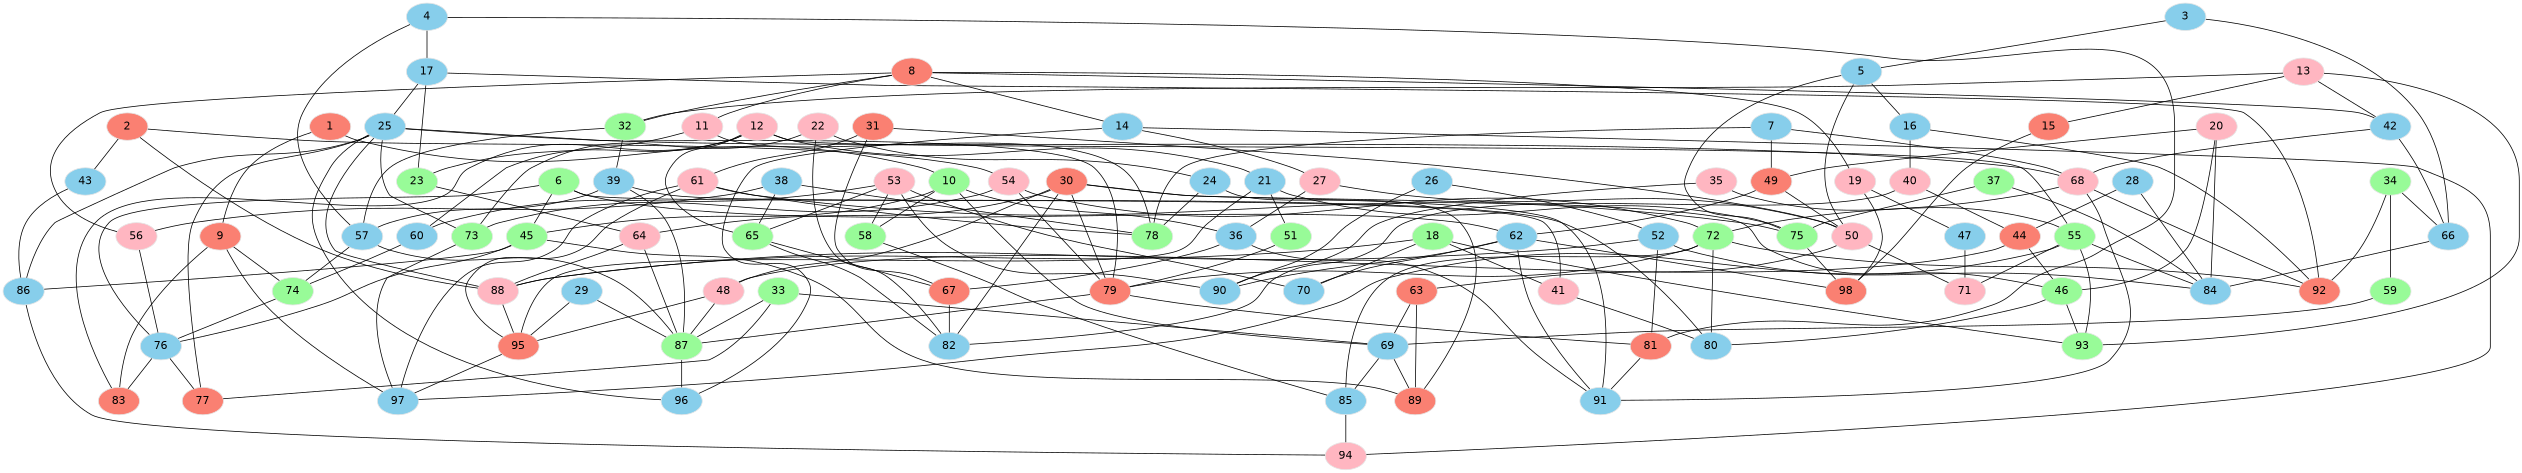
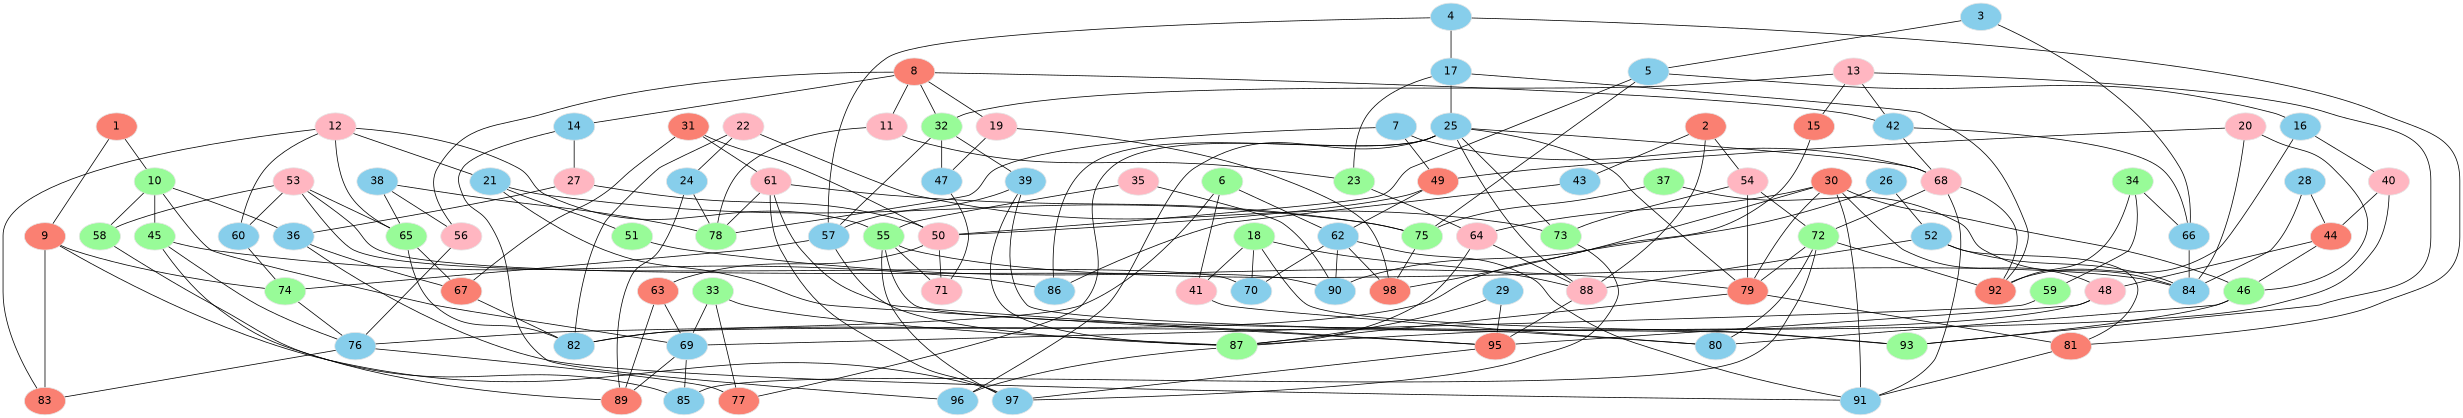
none -> (942, 154)
(543, 209) -> none
(1346, 456) -> none
